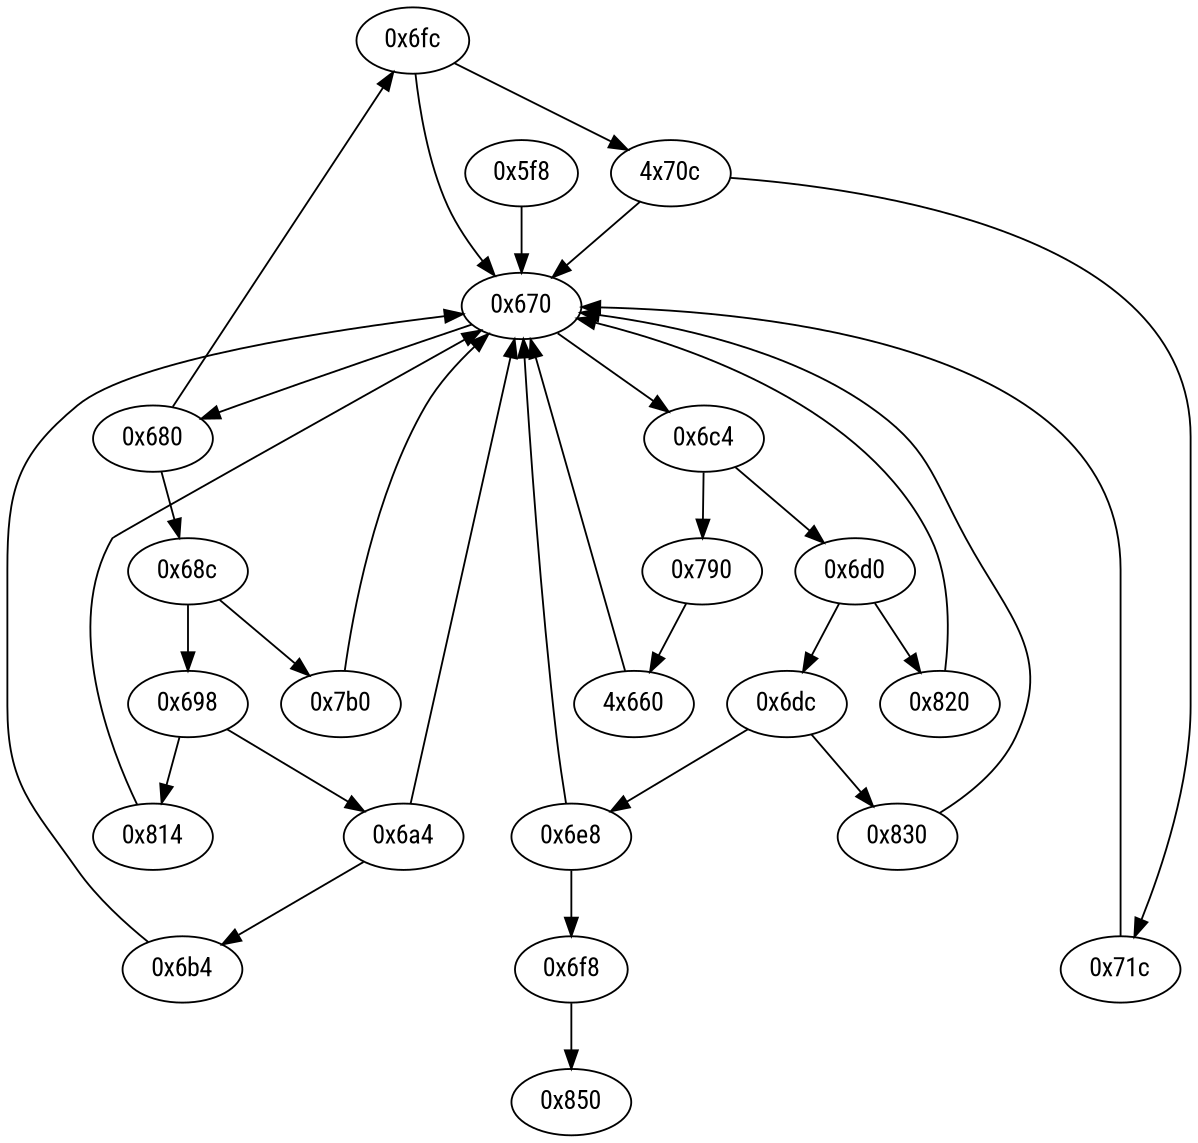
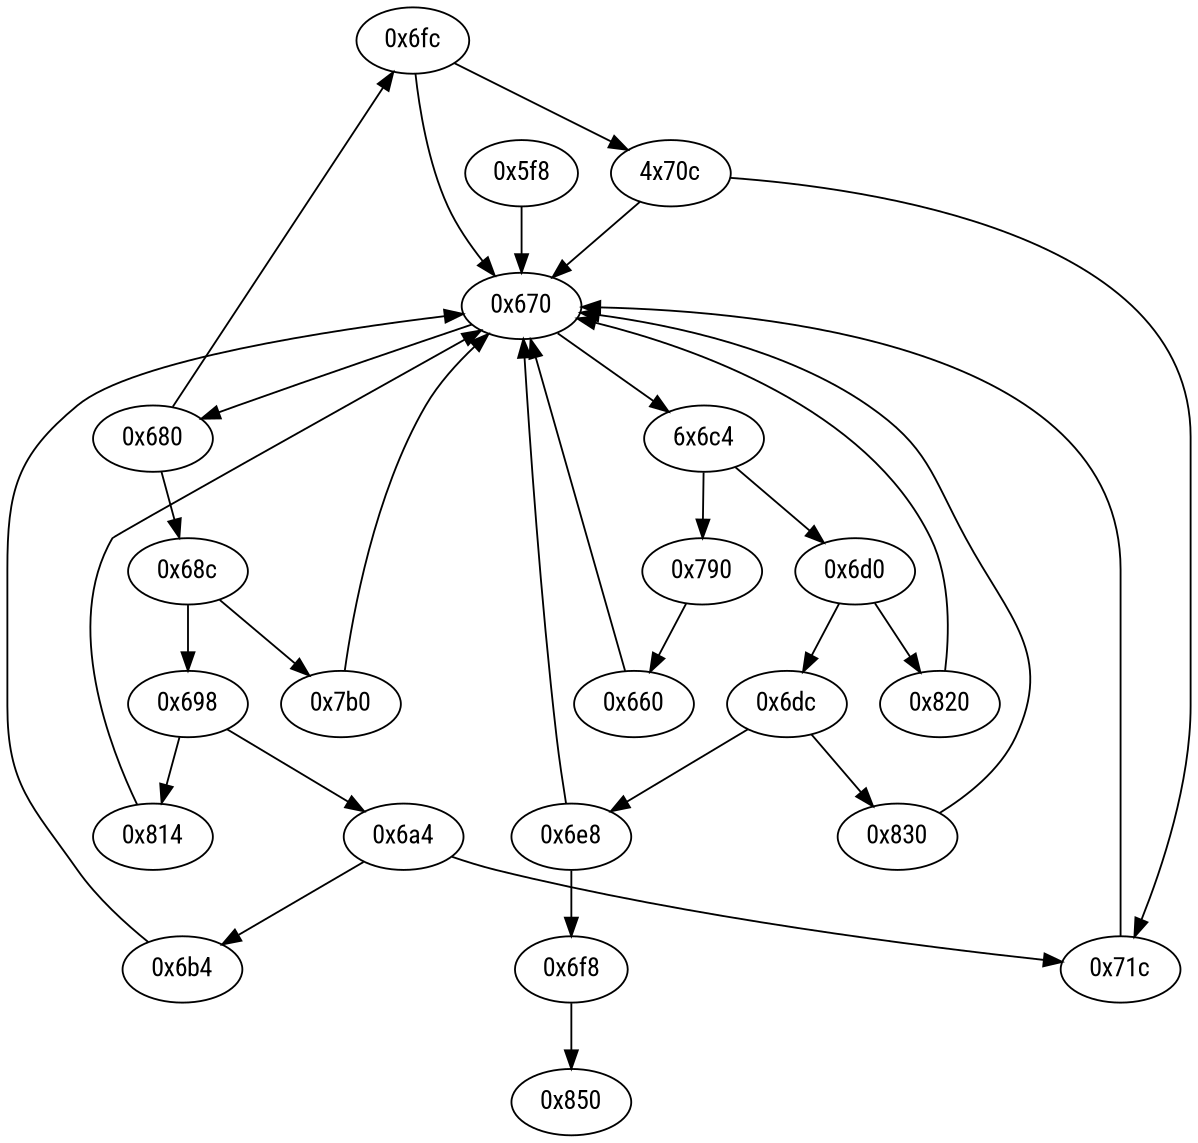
(704, 439) -> (704, 439)
(461, 581) -> (746, 920)
(634, 704) -> (634, 704)
